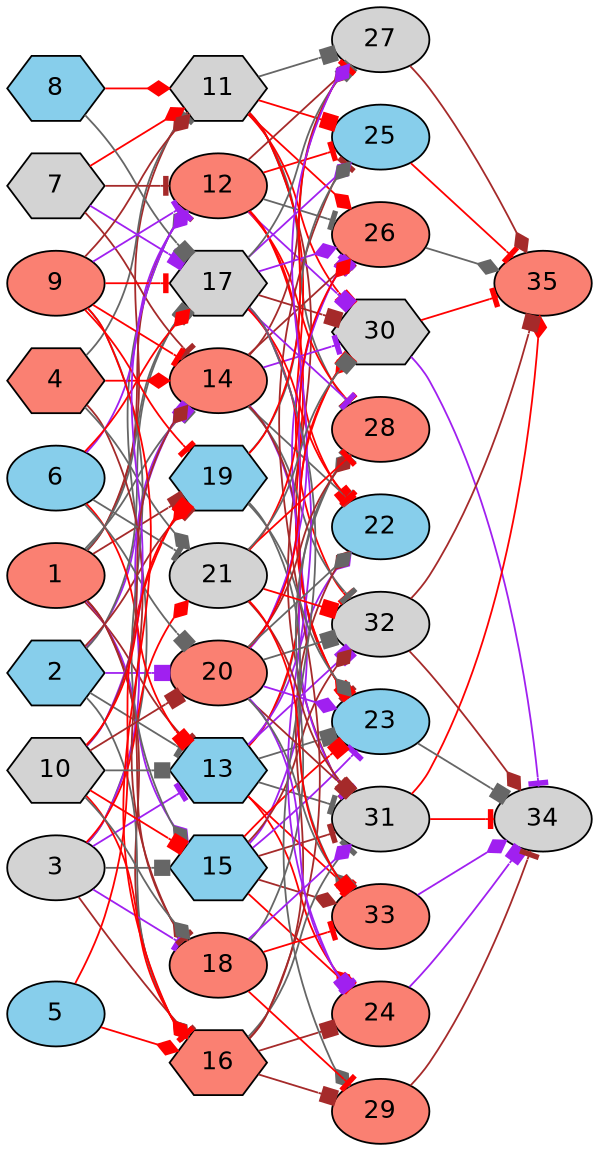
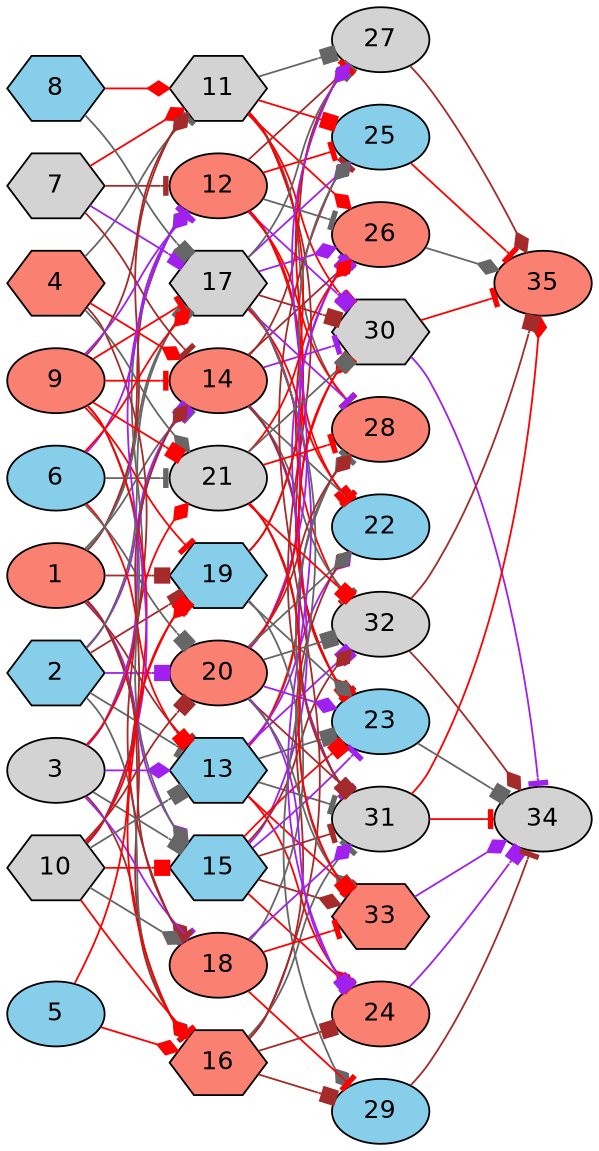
none -> (129, 425)
(151, 810) -> (127, 770)
(381, 917) -> (381, 917)
(381, 1111) -> (381, 1111)
